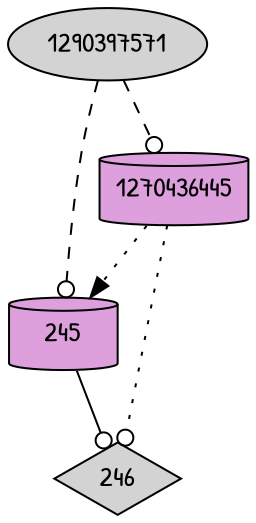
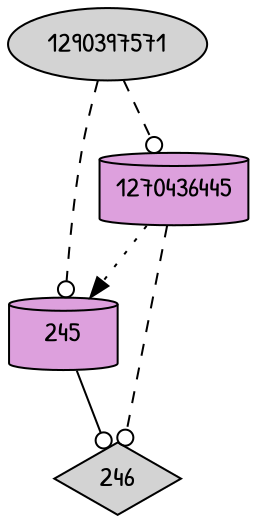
(147, 328) -> (147, 328)
